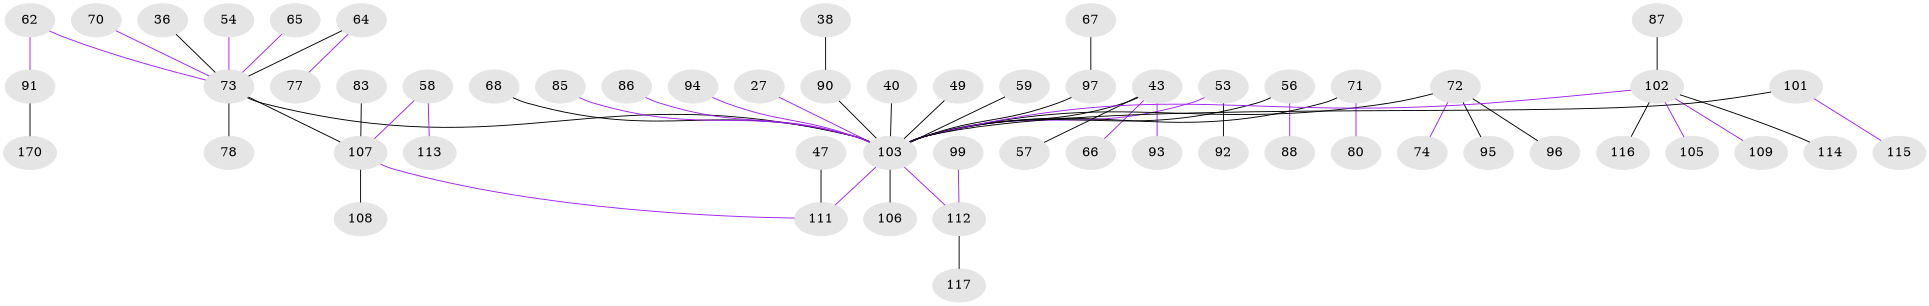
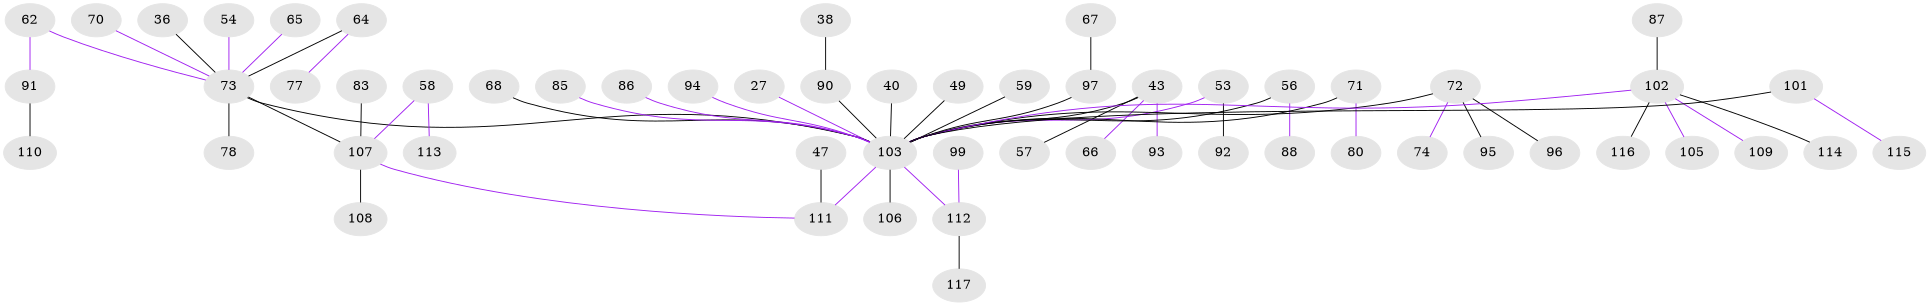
(30, 153) -> (30, 153)
